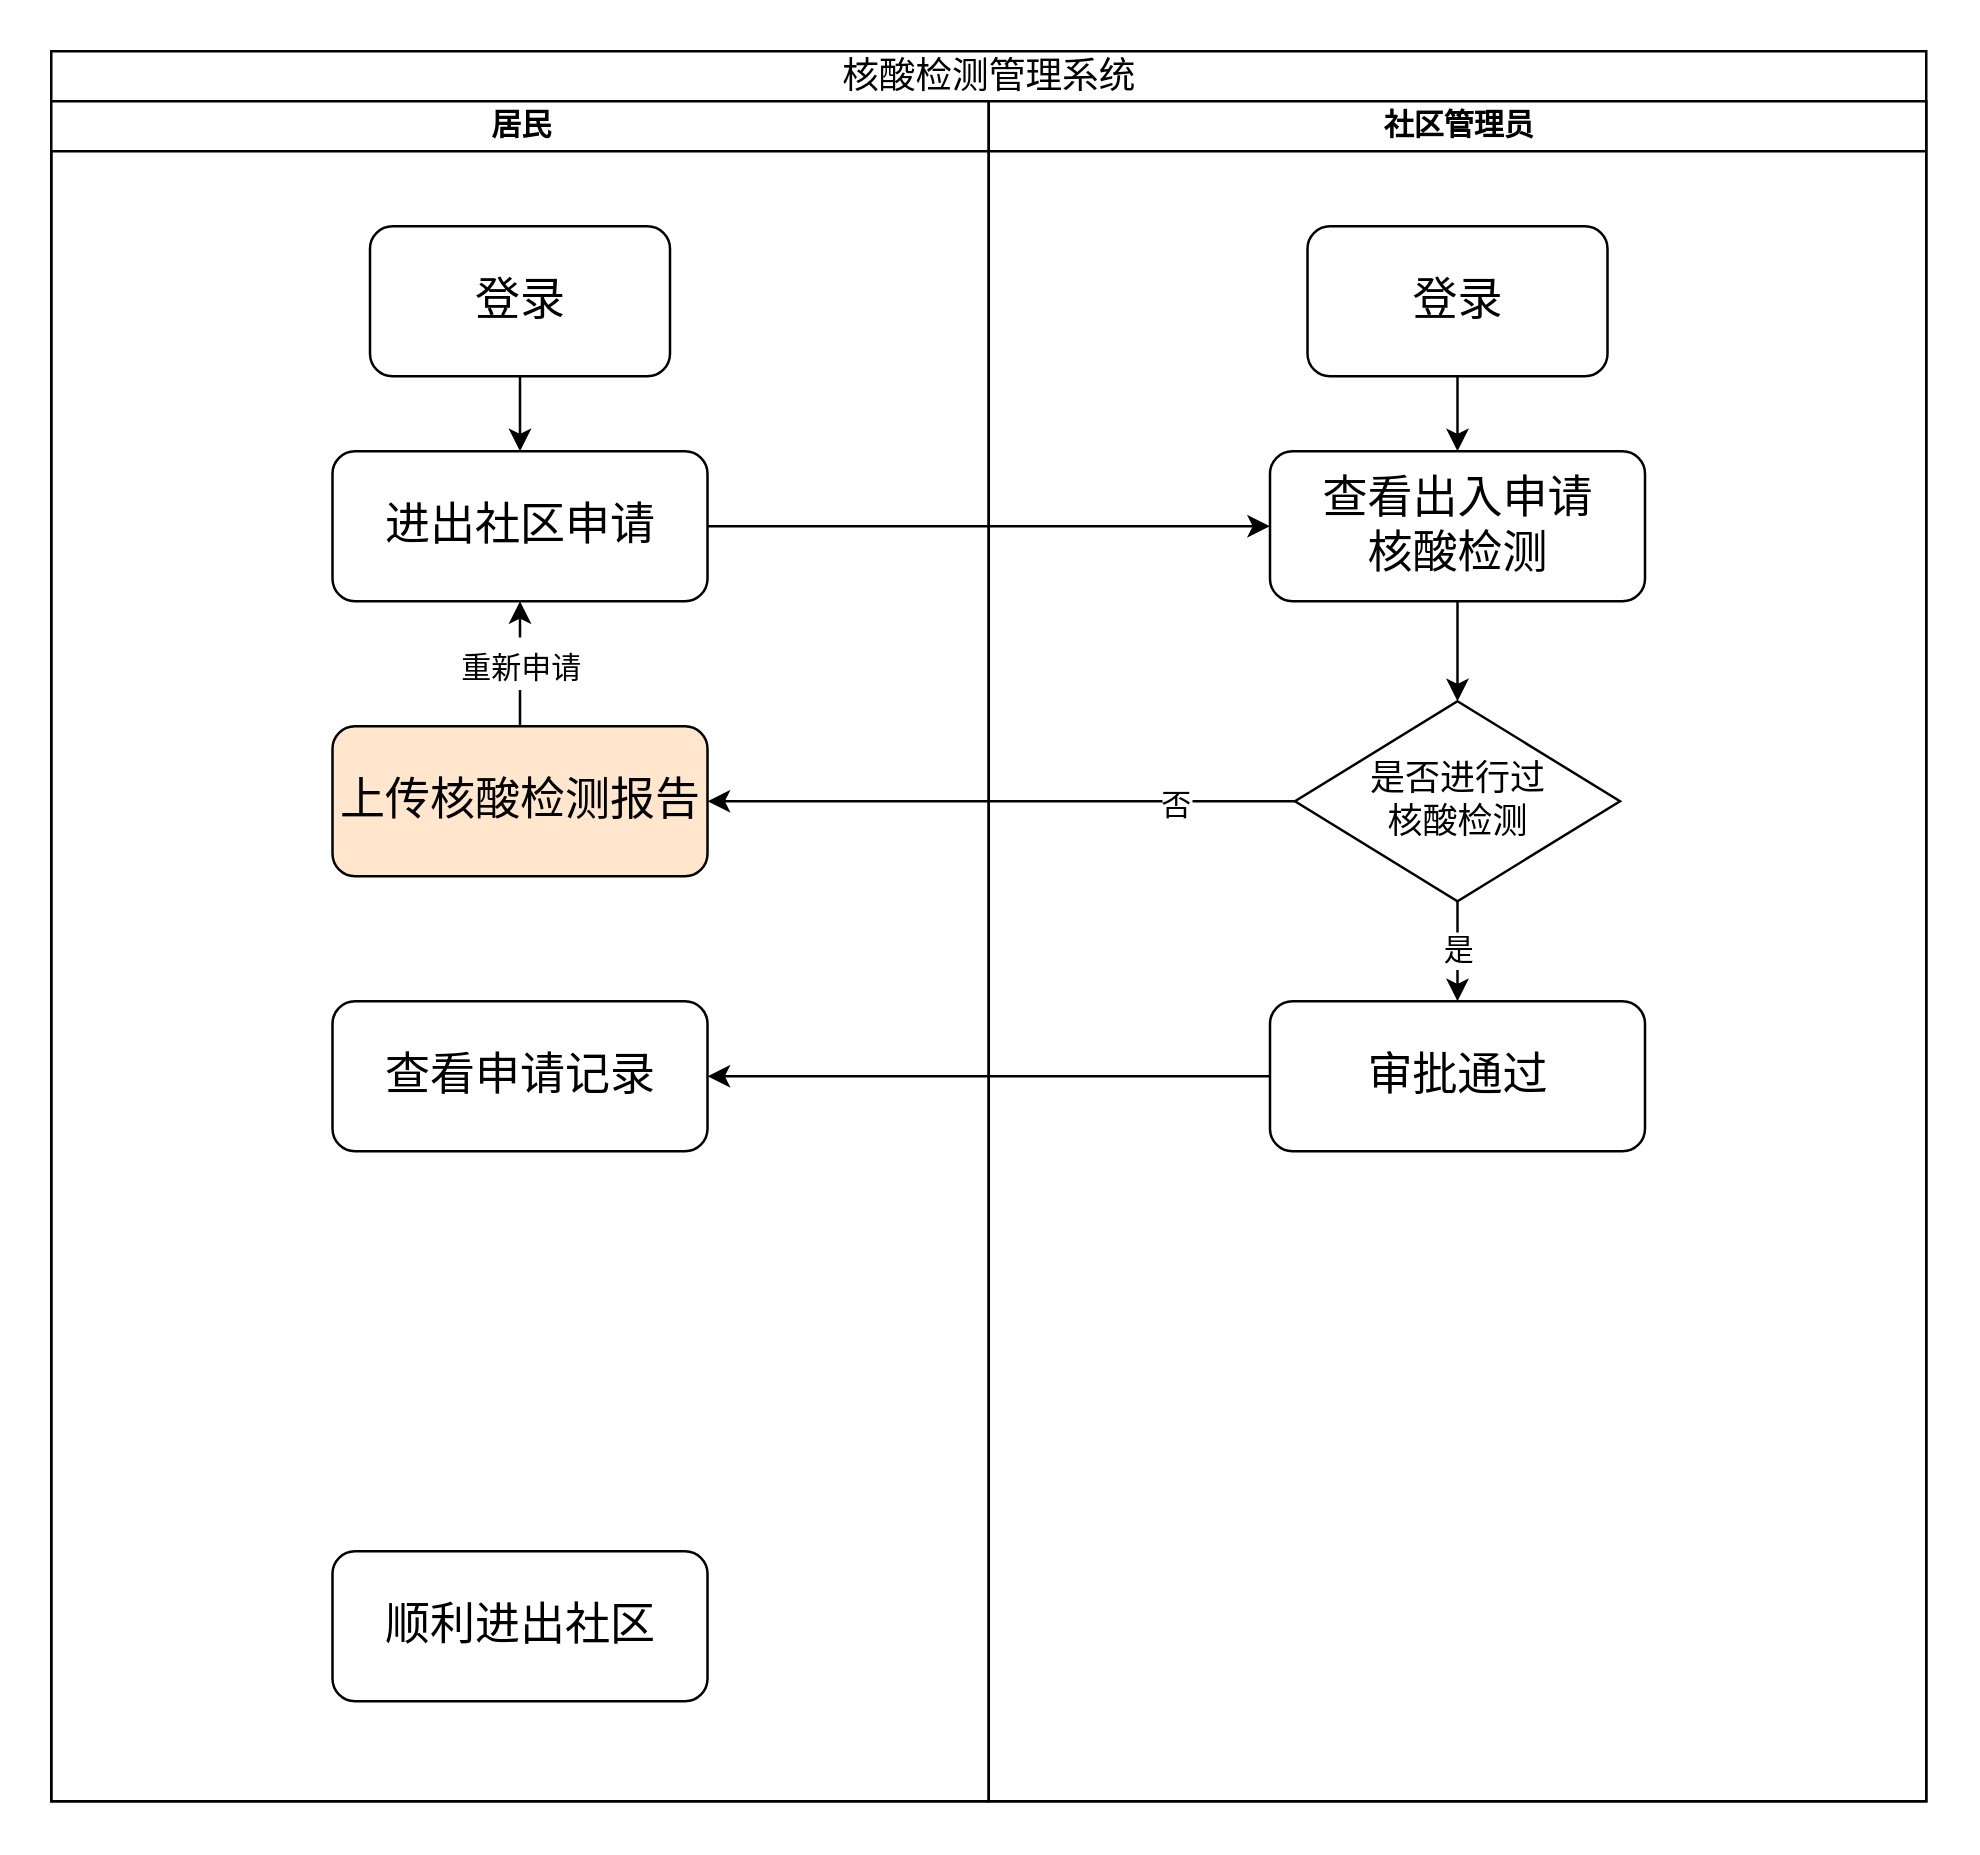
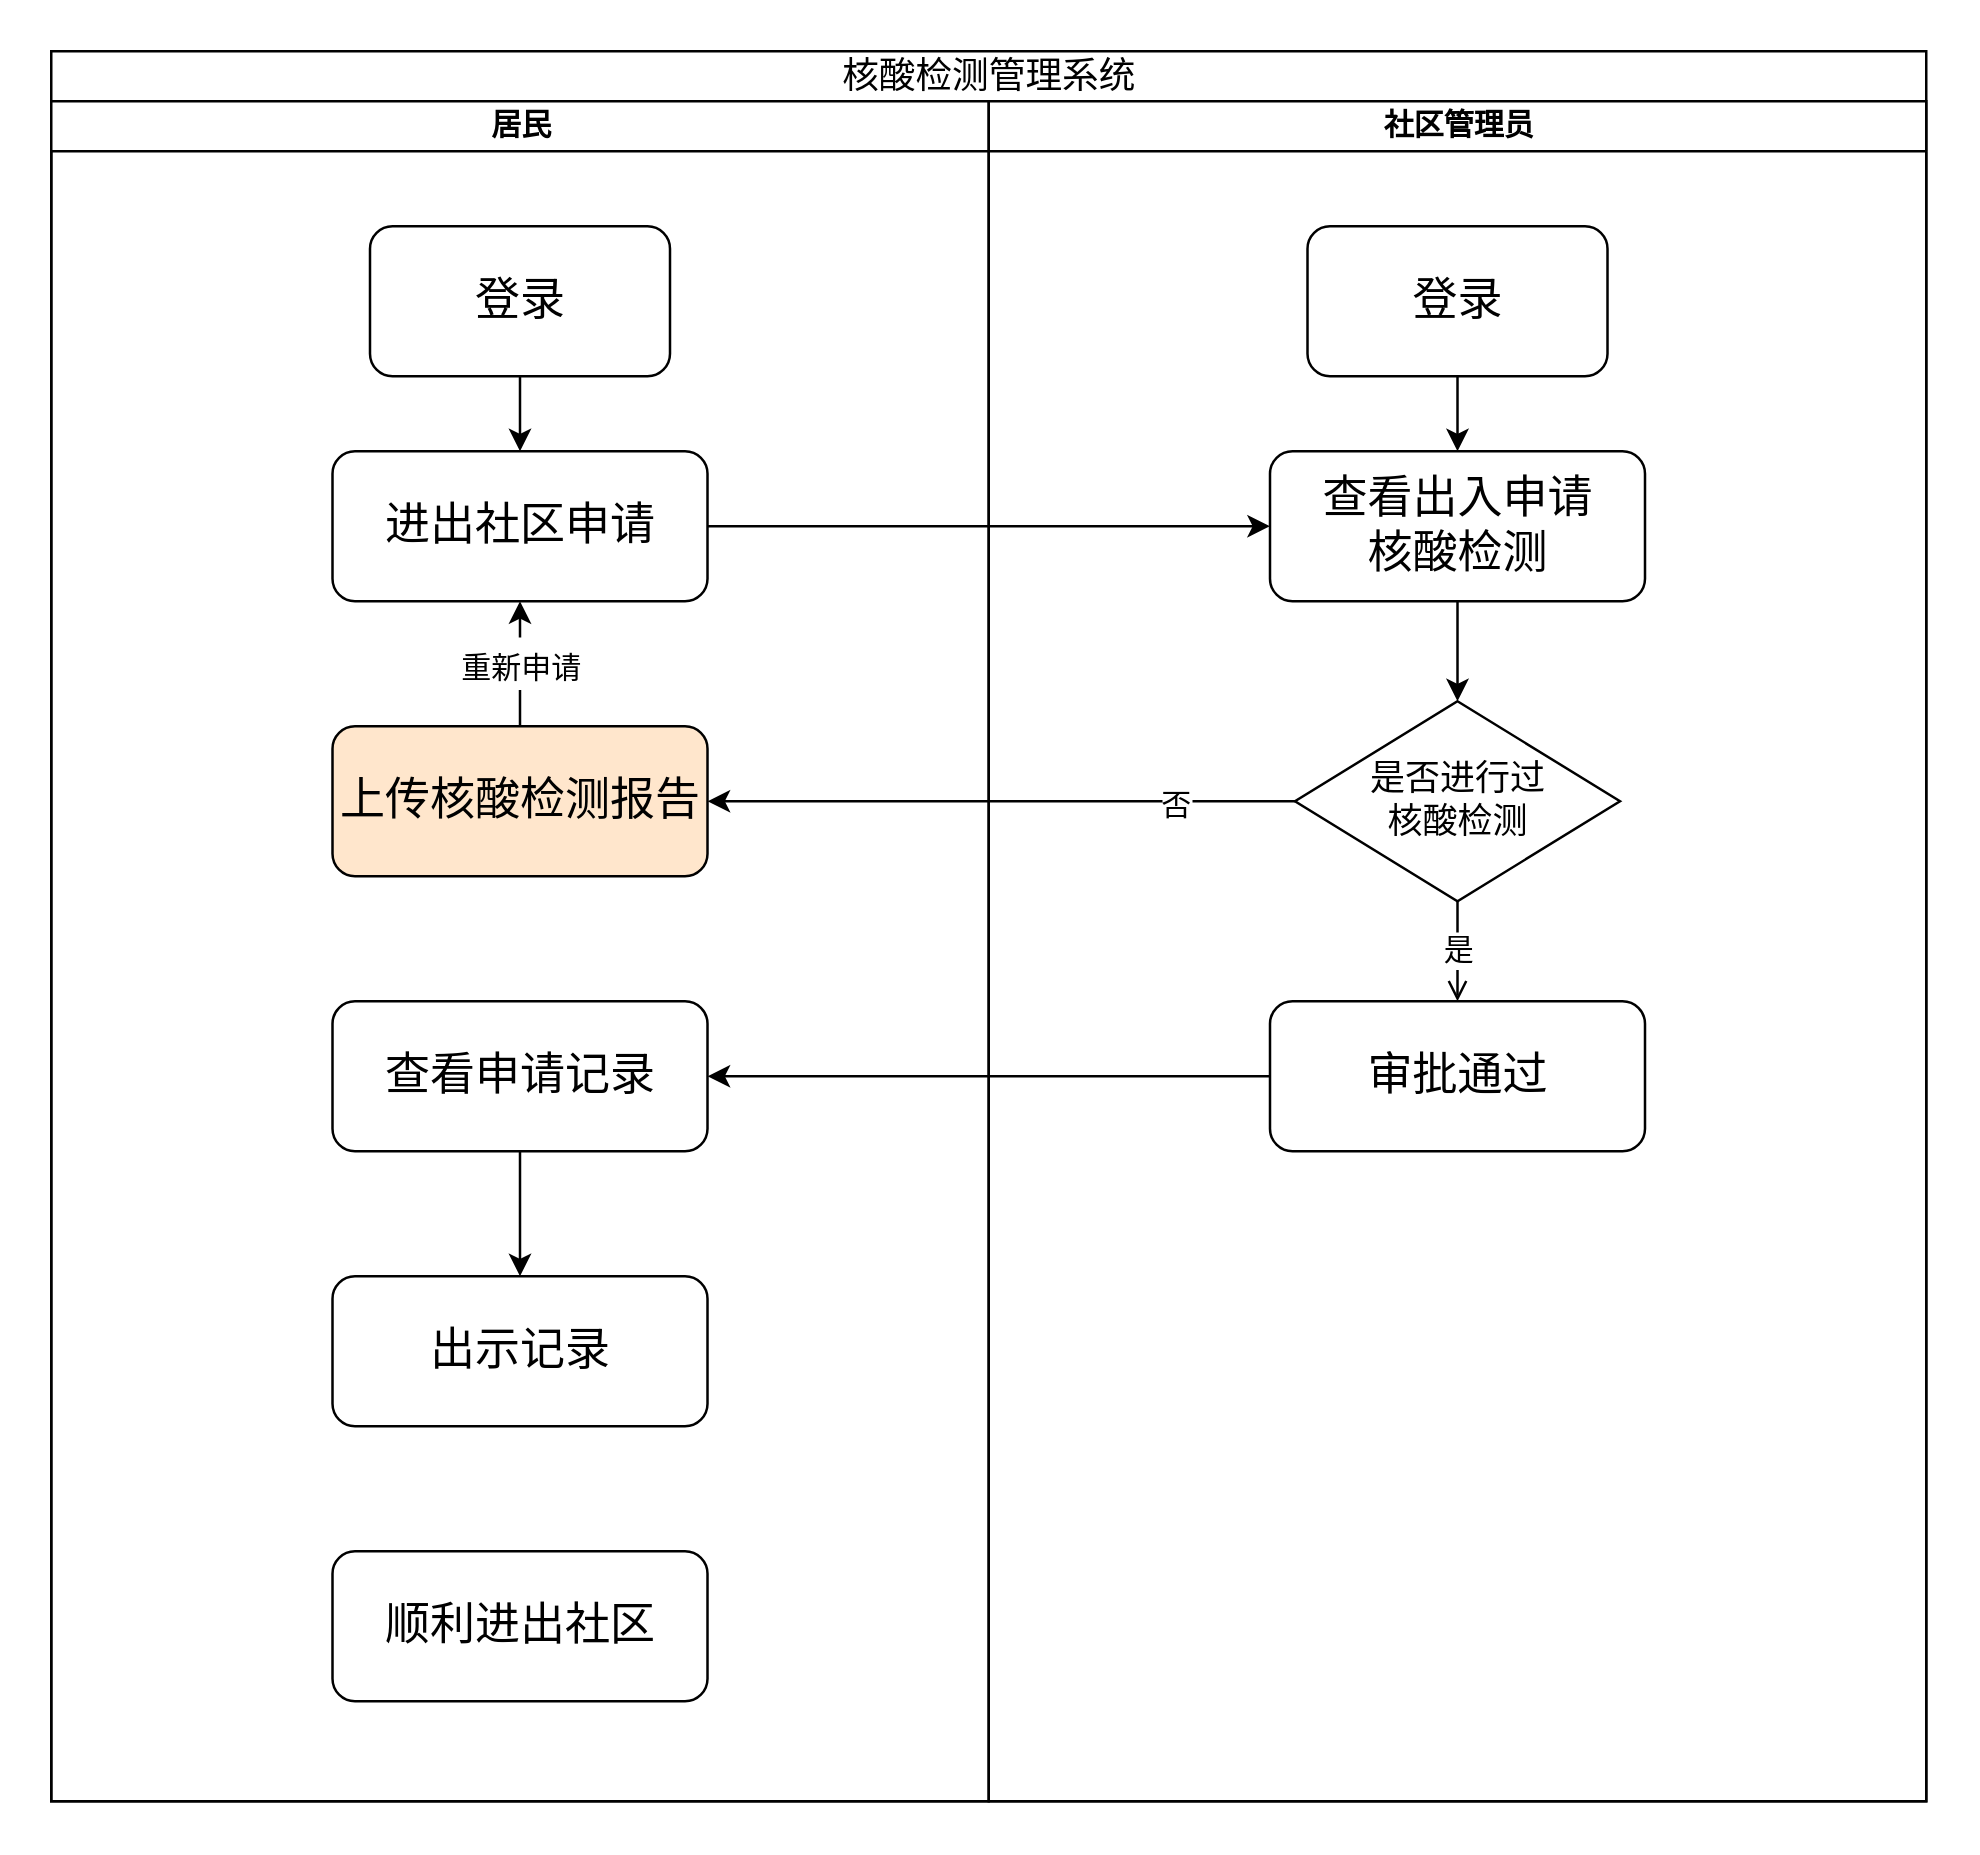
(1458, 982) -> (1458, 986)
none -> (520, 1205)
none -> (520, 1351)
